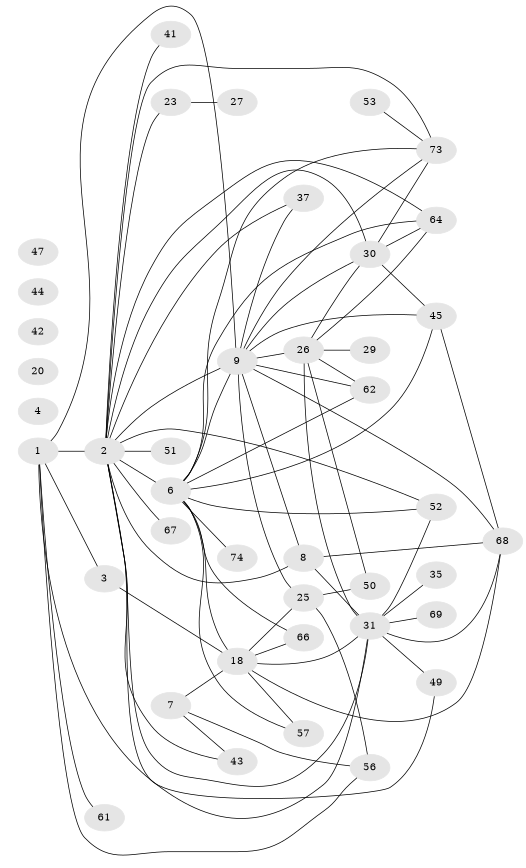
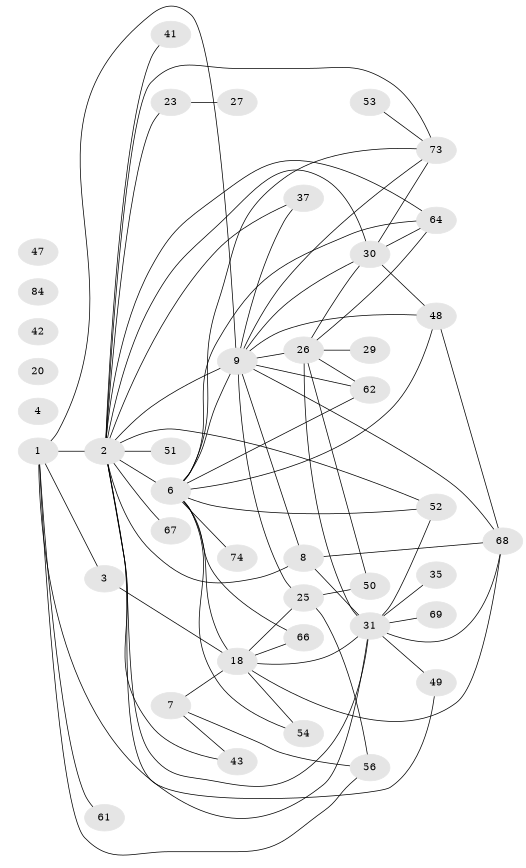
(38, 292) -> (38, 292)
(436, 316) -> (436, 316)
(304, 734) -> (304, 734)
